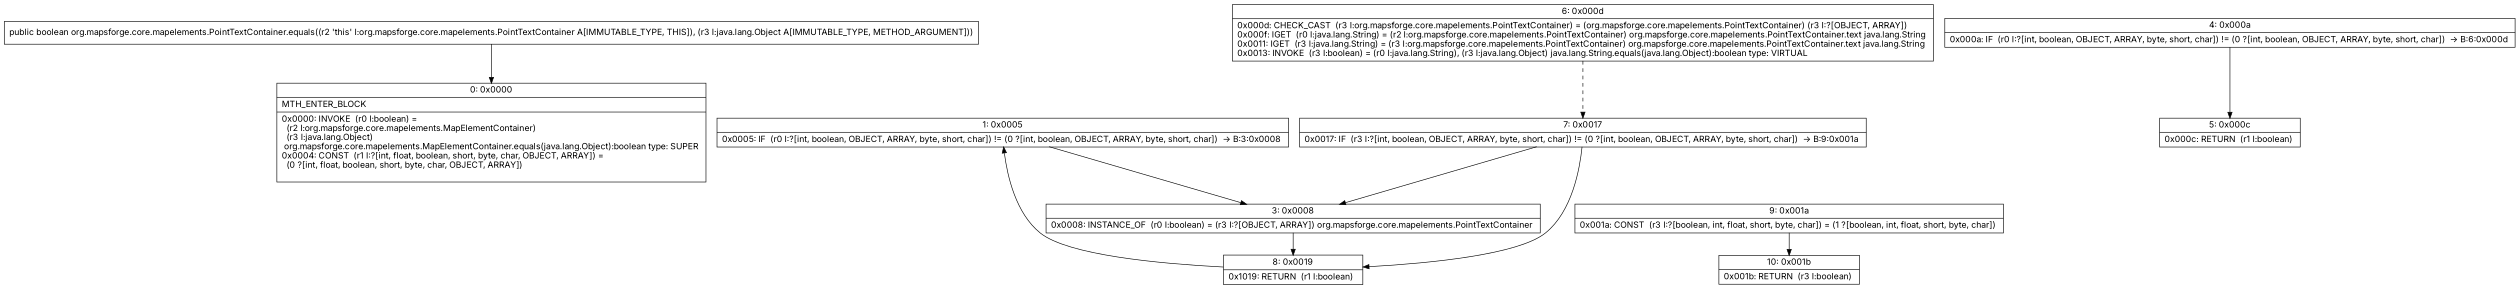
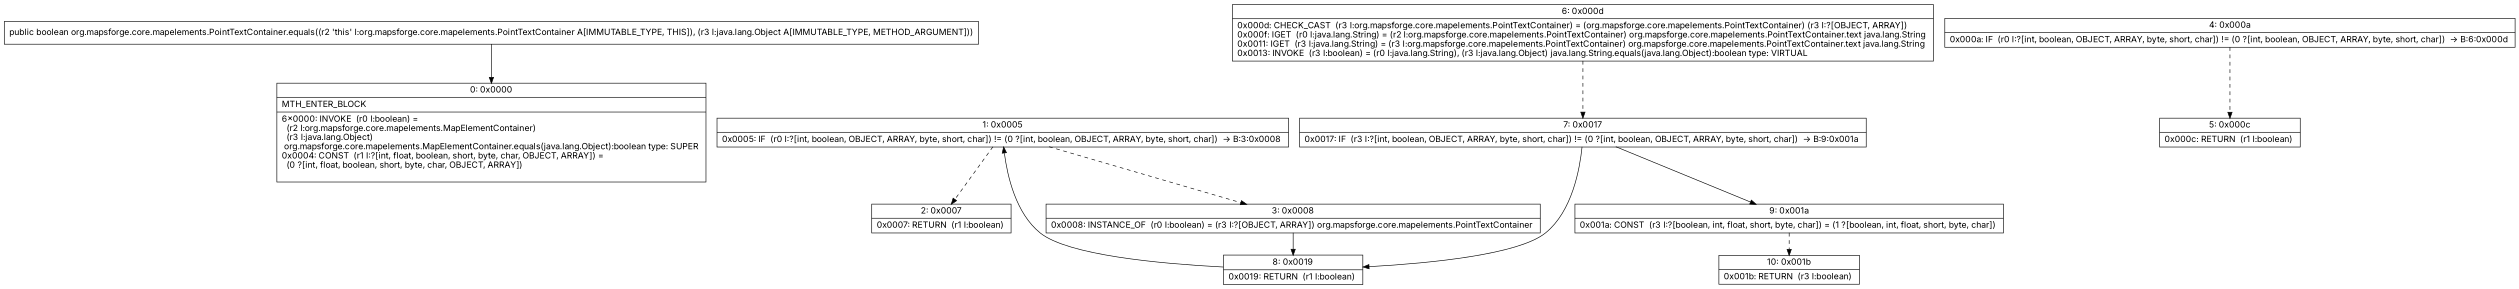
(2230, 80) -> (2230, 80)
(351, 119) -> (351, 119)
(1145, 175) -> (1145, 175)
(1441, 175) -> (1683, 174)
none -> (941, 219)
(1789, 241) -> (1789, 241)
(1292, 277) -> (1293, 277)
